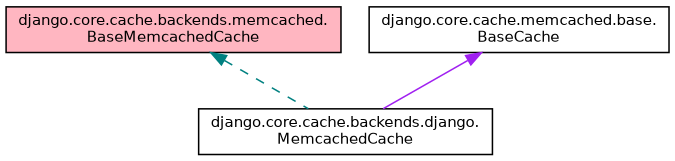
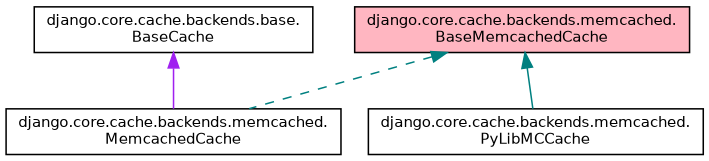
(519, 30) -> (174, 30)
(346, 132) -> (174, 132)
none -> (536, 132)
